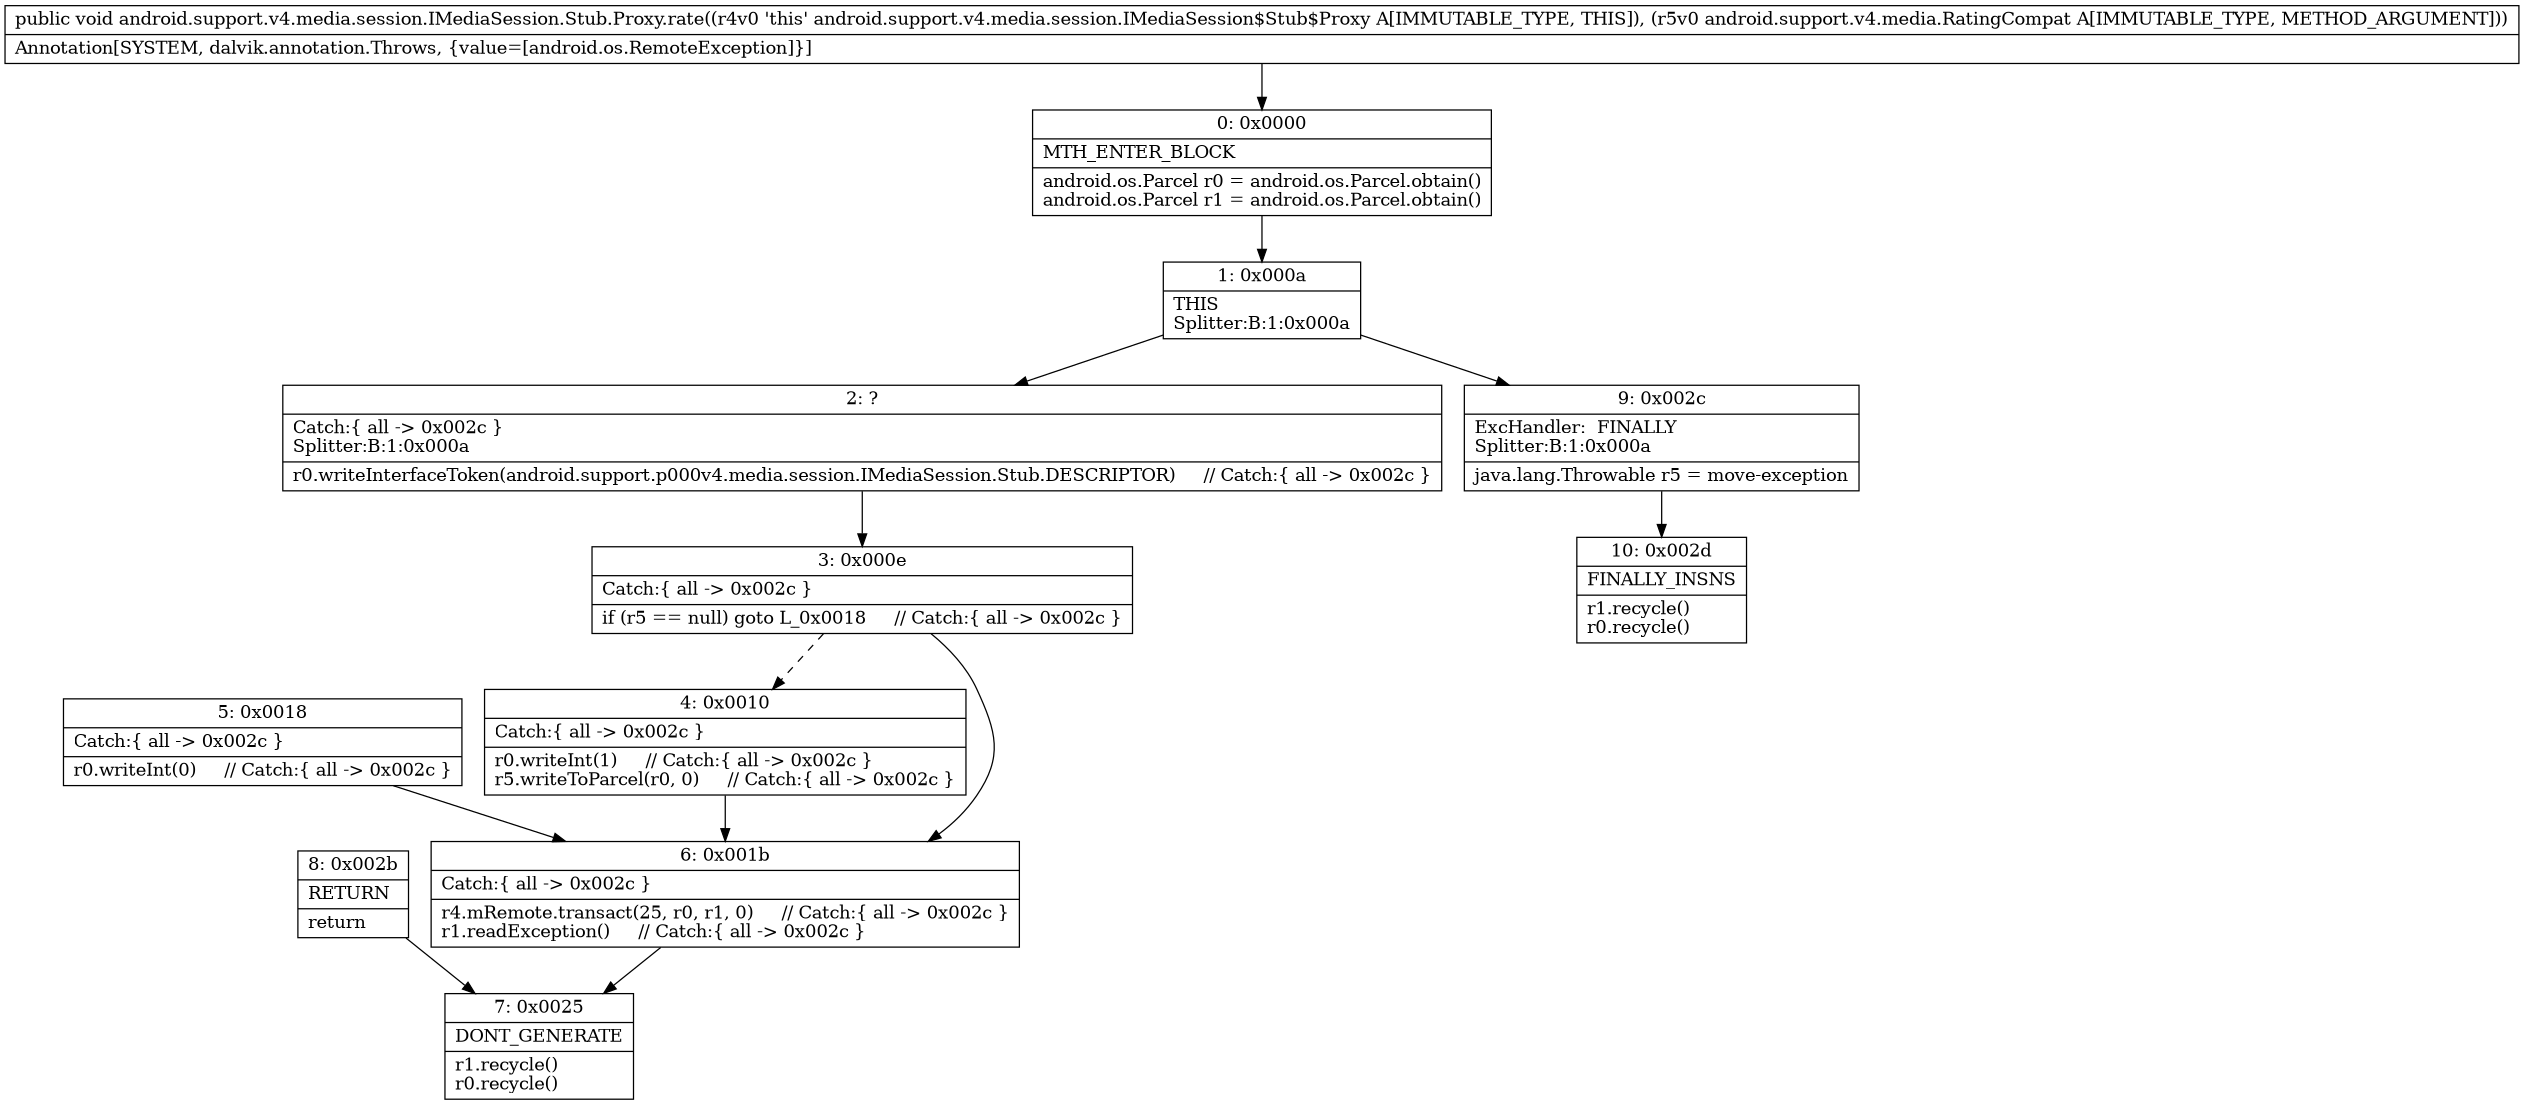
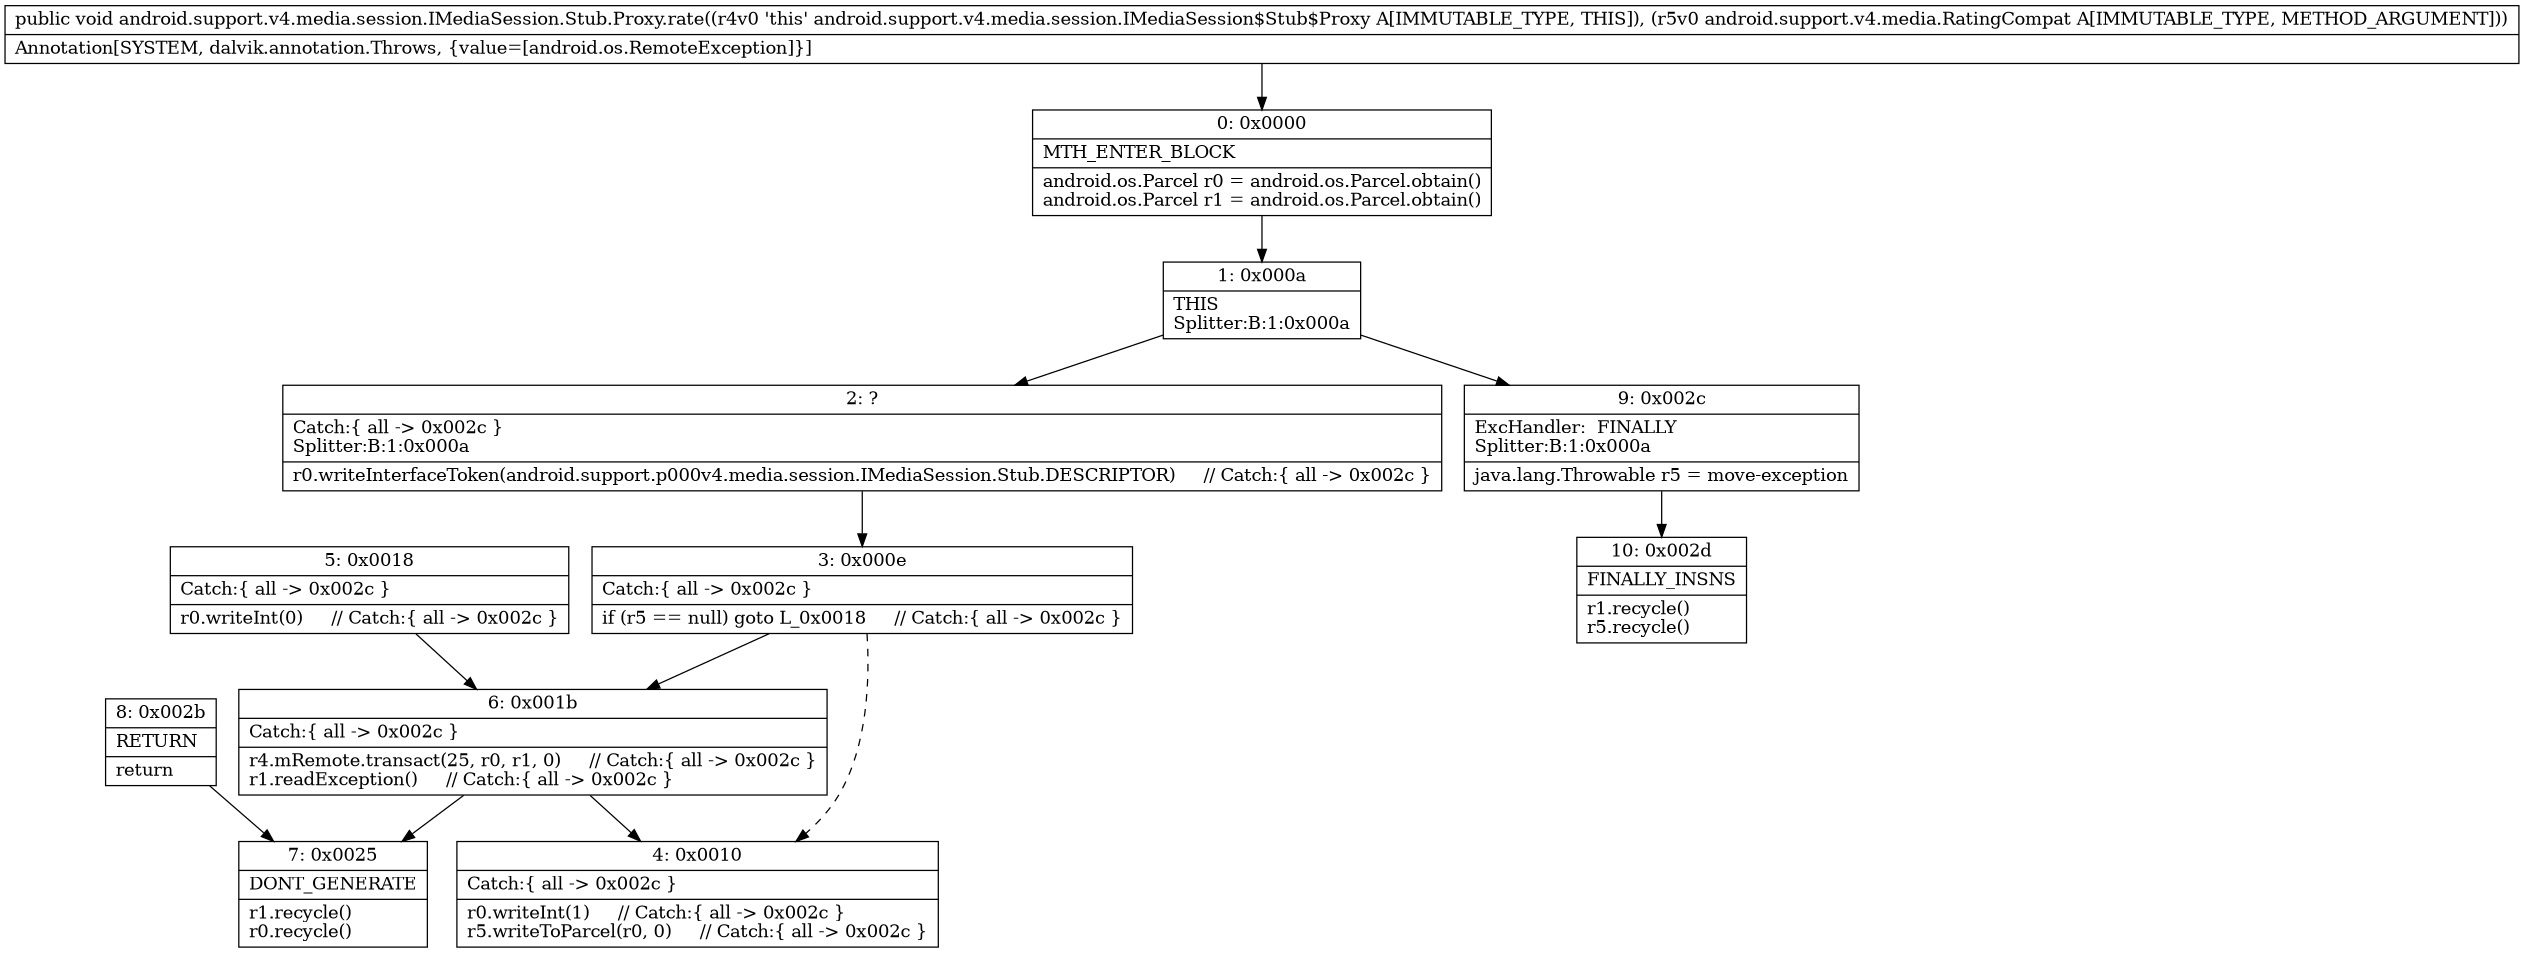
(1638, 628) -> (1638, 628)
(725, 812) -> (611, 814)
